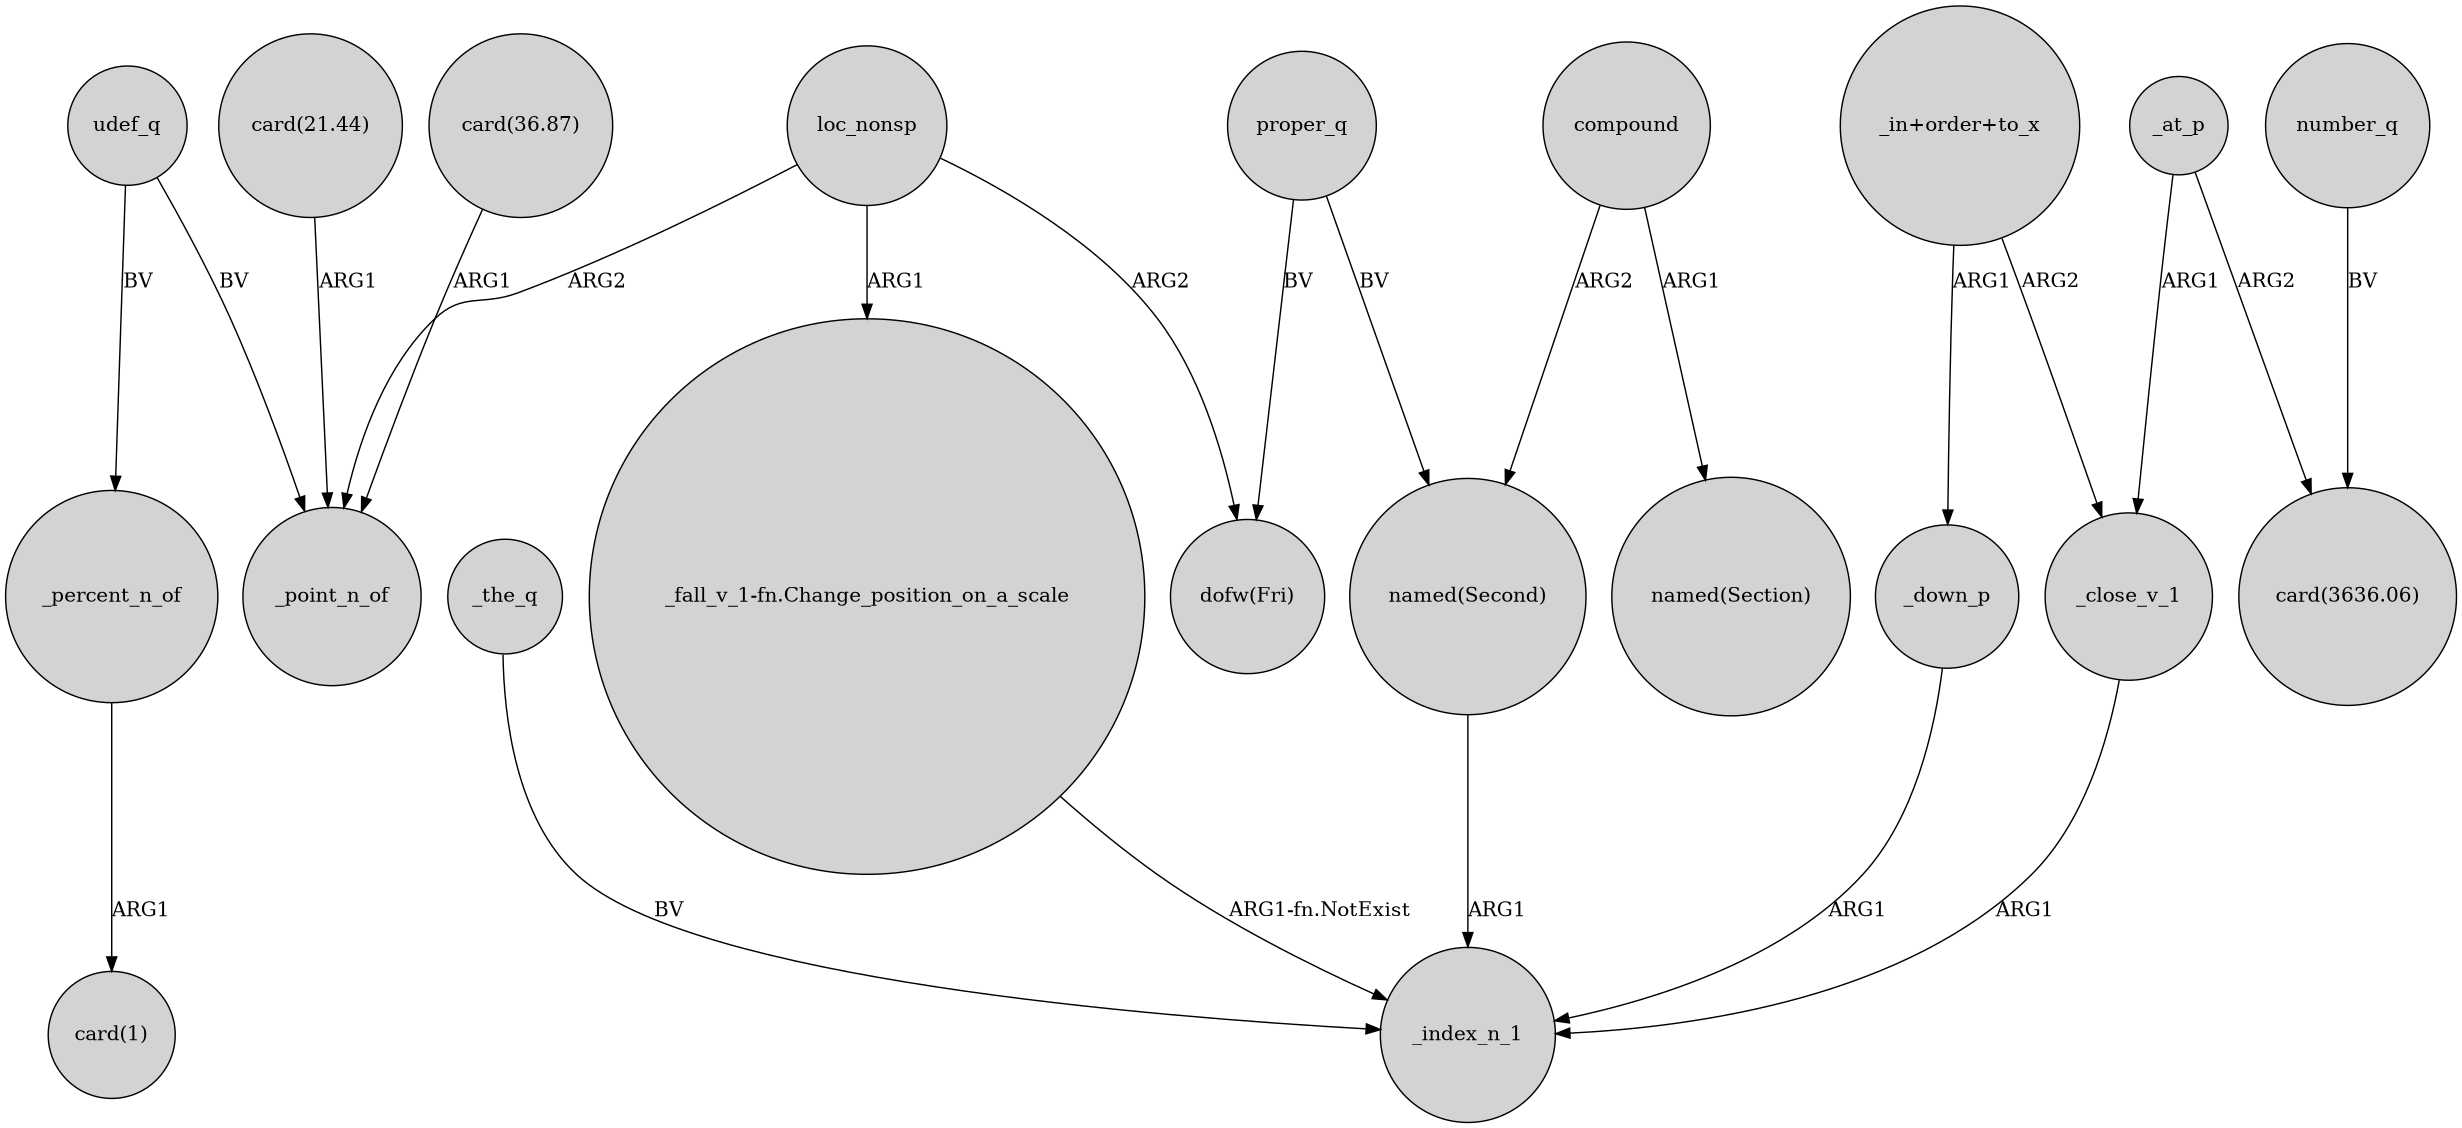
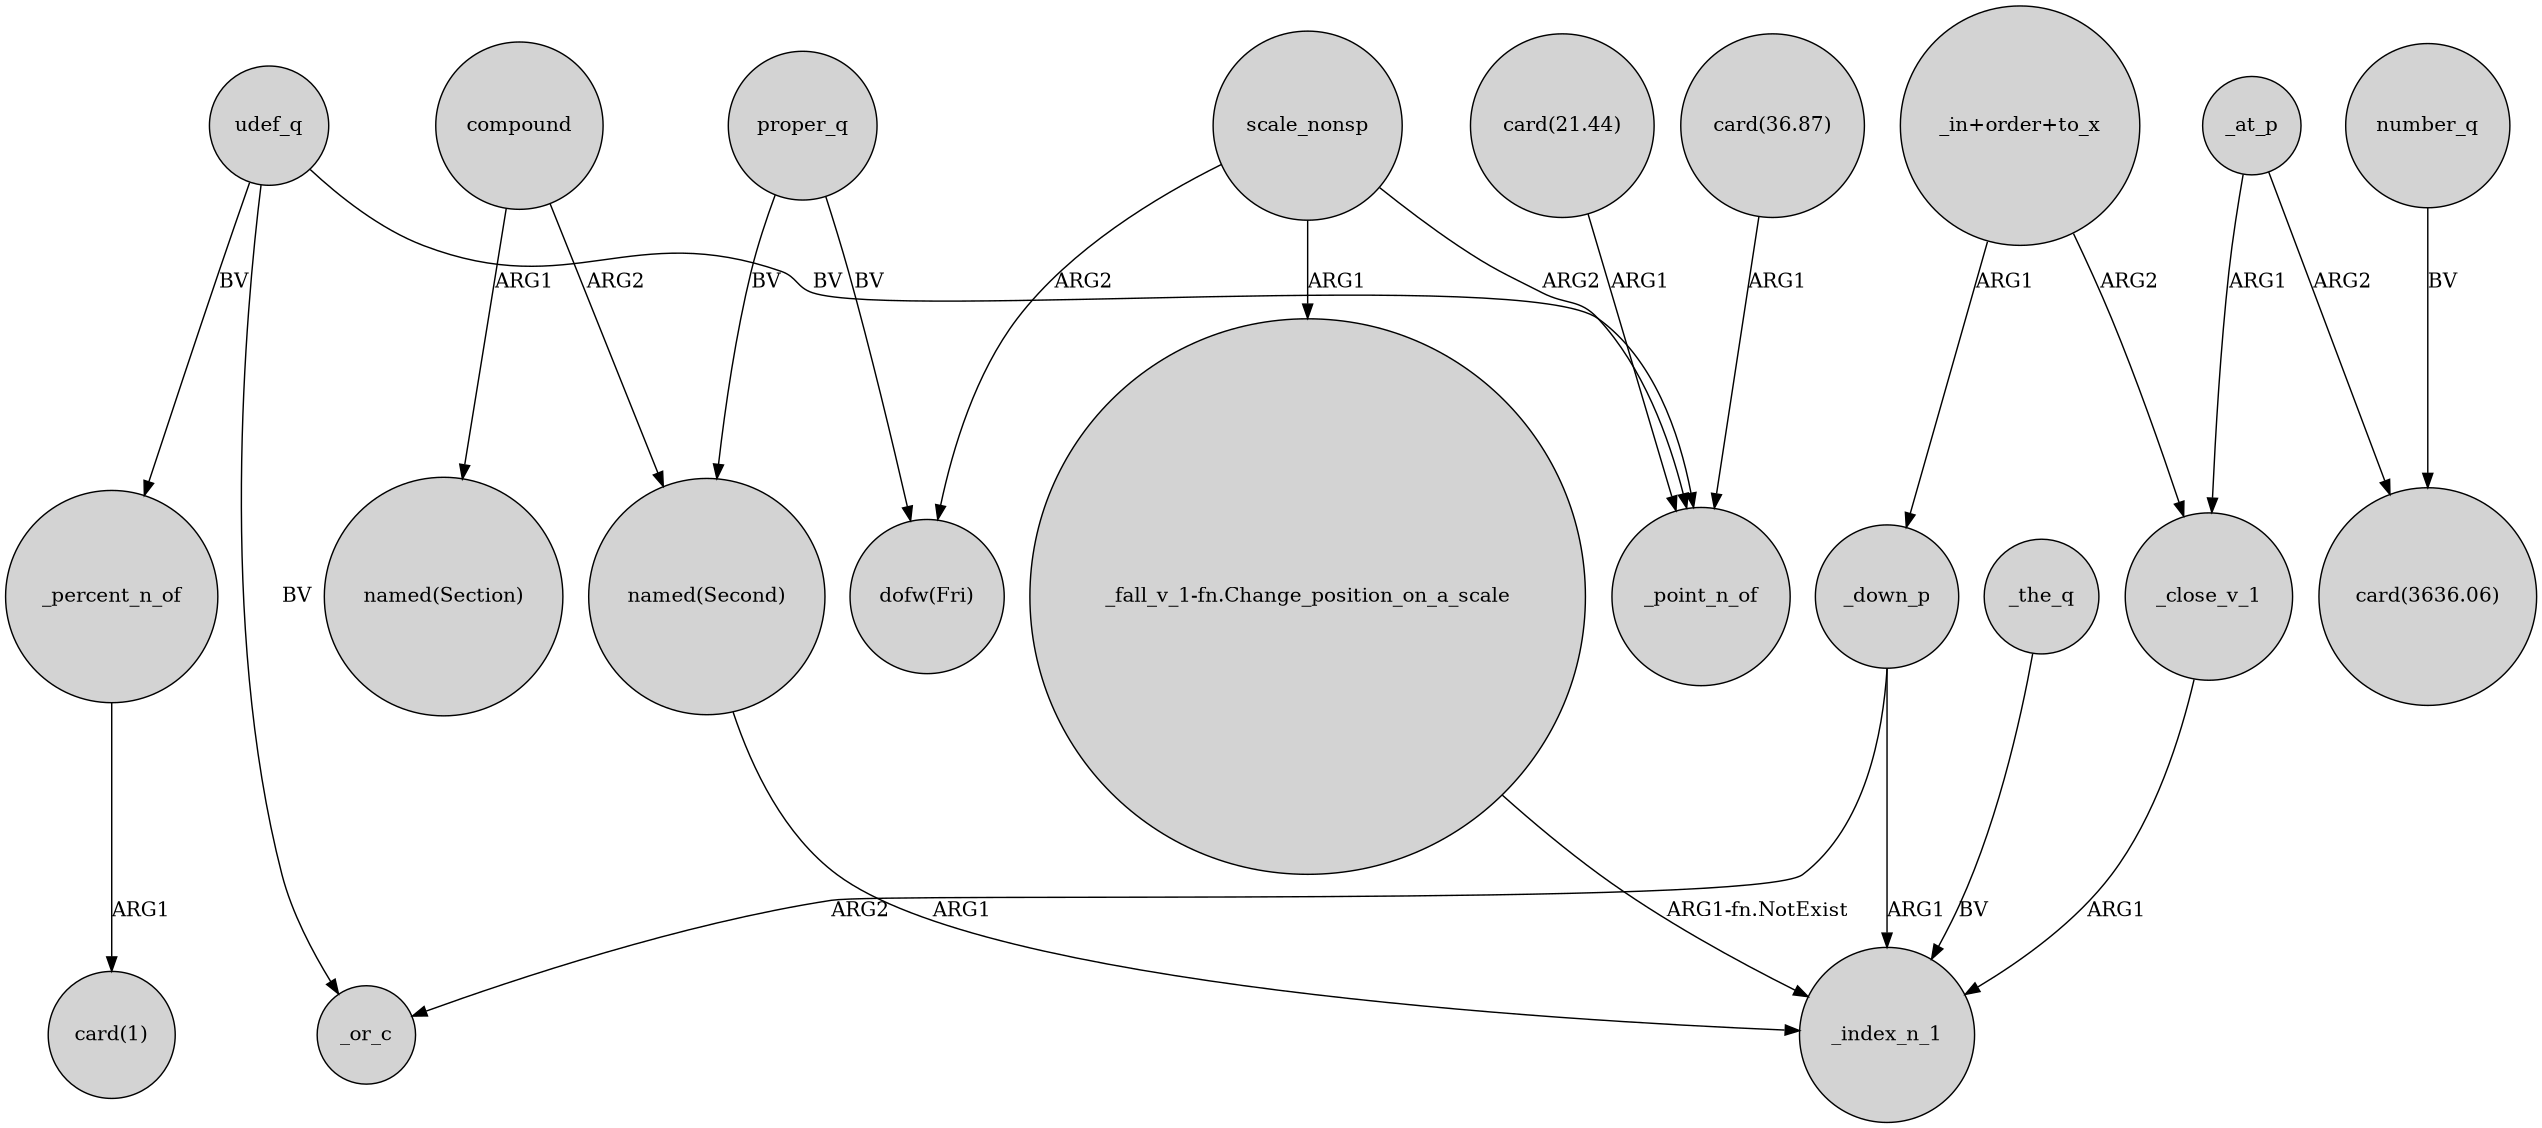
(867, 126) -> (1308, 126)
none -> (366, 1035)
